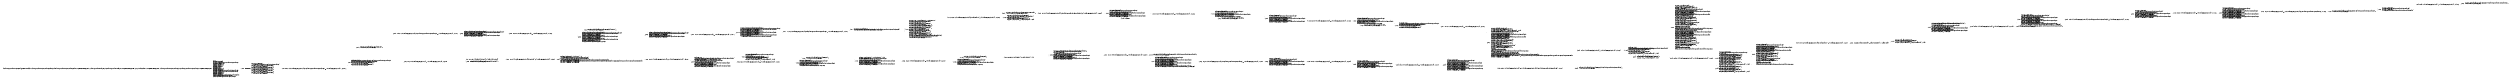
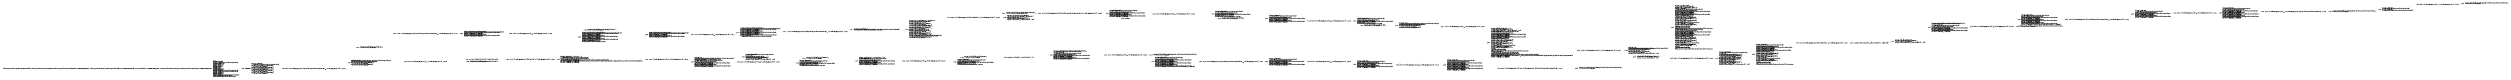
(1733, 69) -> none
